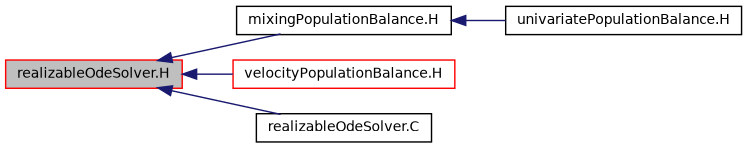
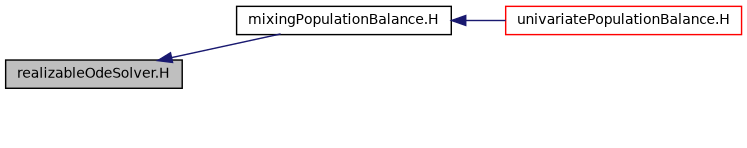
(624, 20) -> (624, 20)
(94, 74) -> (94, 74)
(344, 74) -> none
(344, 128) -> none
